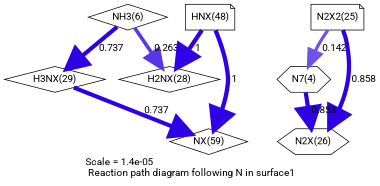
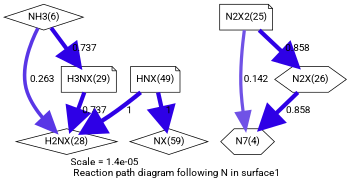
(210, 17) -> (155, 79)
(55, 79) -> (89, 79)
(307, 100) -> (287, 103)
(123, 107) -> (81, 101)
